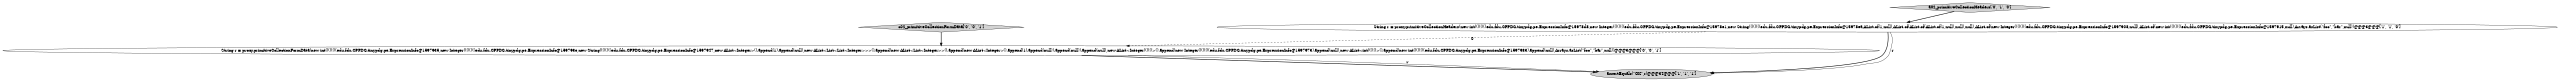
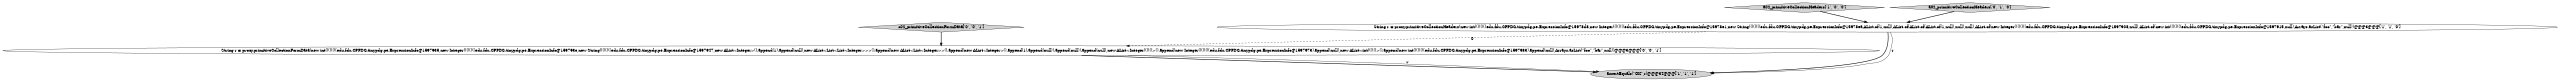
none -> (1804, 8)
